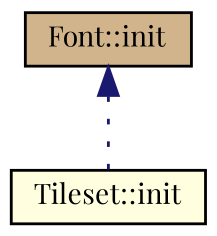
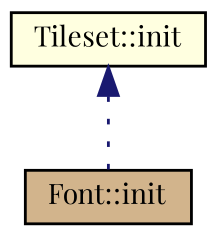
(108, 133) -> (108, 133)
